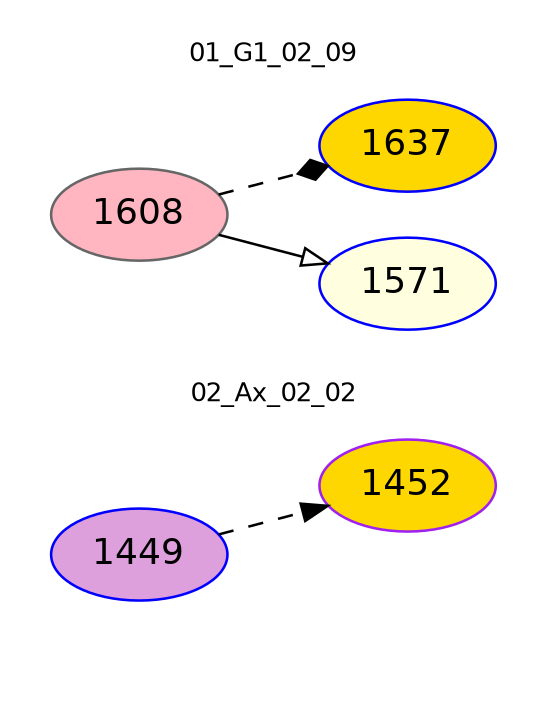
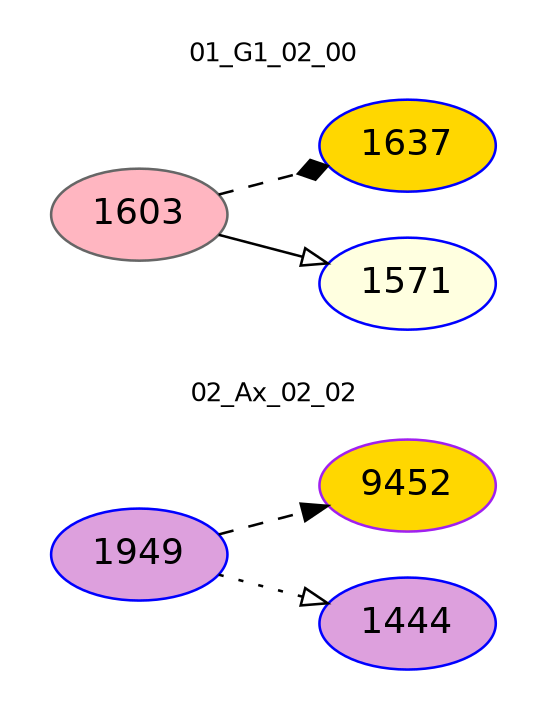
(273, 55) -> (273, 55)
(139, 215) -> (139, 215)
(408, 486) -> (408, 486)
(139, 555) -> (139, 555)
none -> (408, 624)
